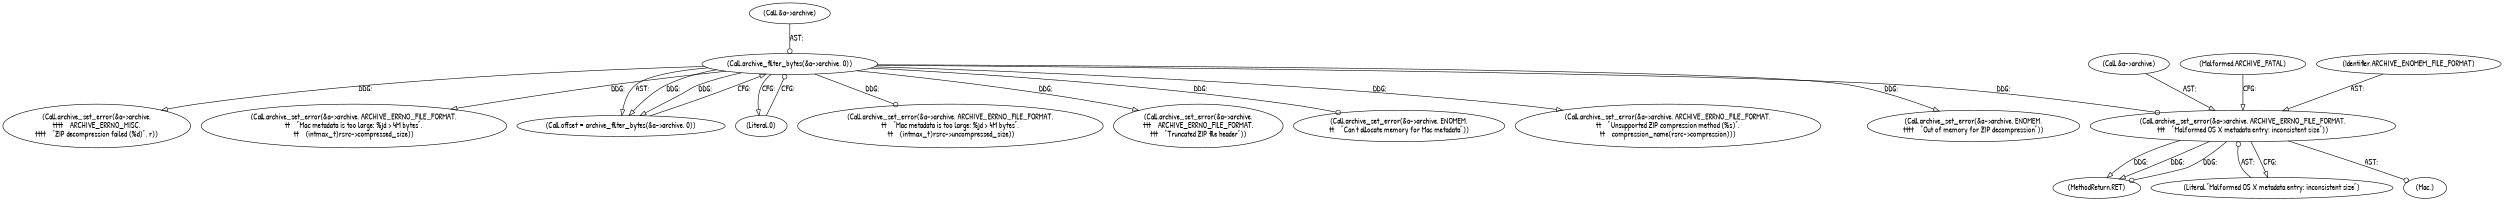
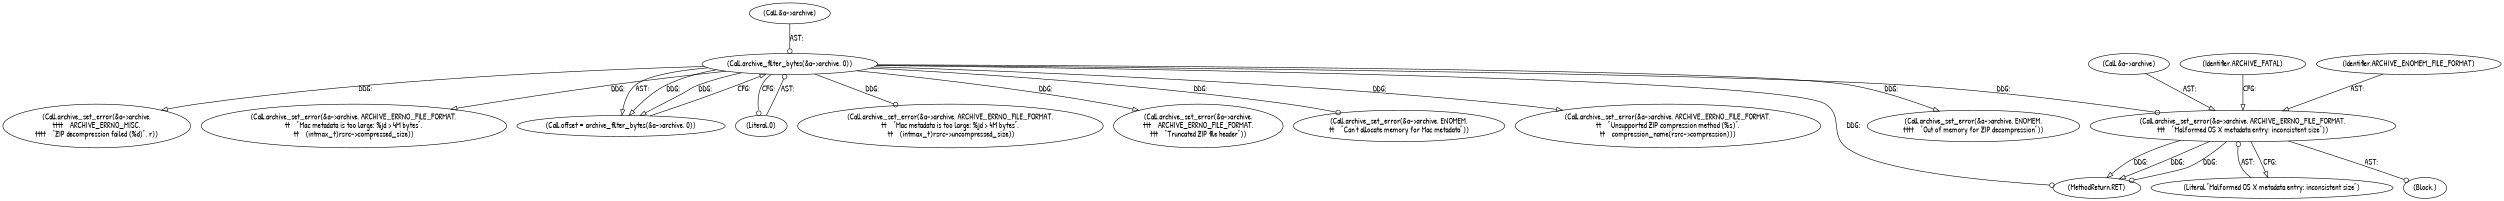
(2243, 64) -> (2243, 64)
none -> (1481, 78)
(789, 89) -> (789, 89)
(760, 90) -> (760, 90)
(2425, 188) -> (2425, 188)
